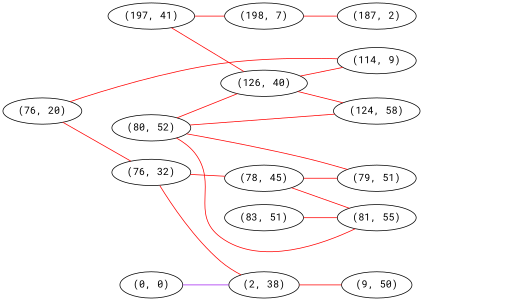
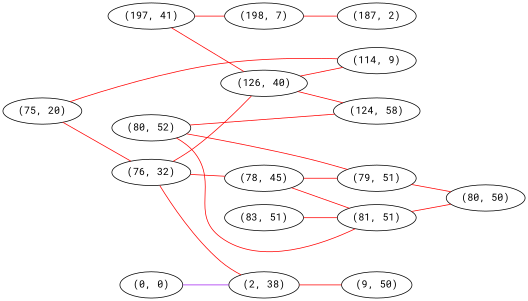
(207, 106) -> (214, 131)
(42, 111) -> (42, 111)
none -> (486, 198)
(377, 218) -> (377, 218)
